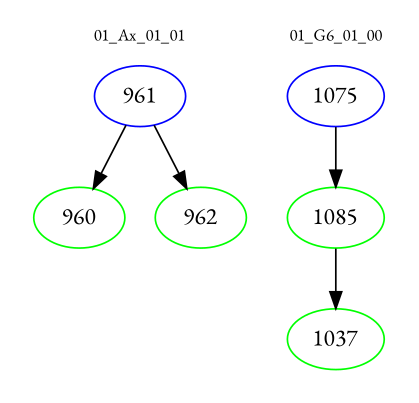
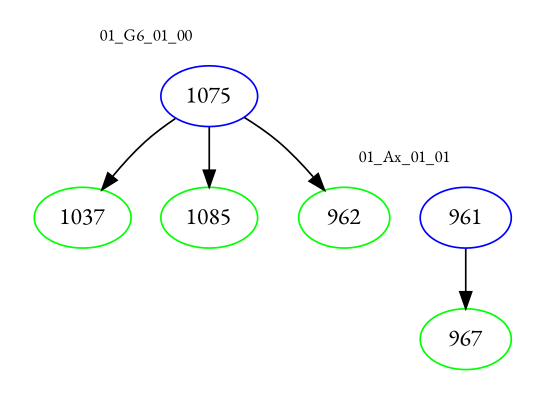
(167, 149) -> (296, 158)
(79, 218) -> (466, 339)
(336, 270) -> (142, 145)
